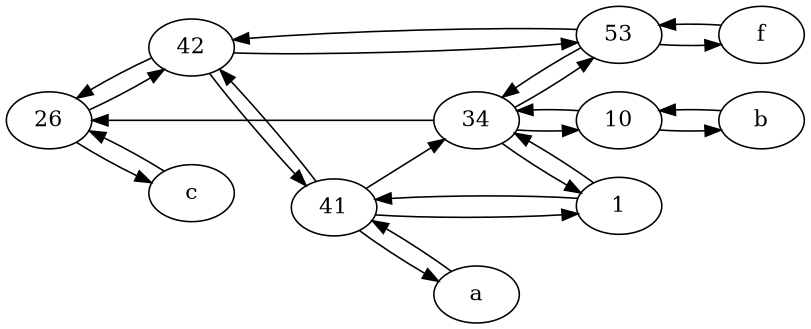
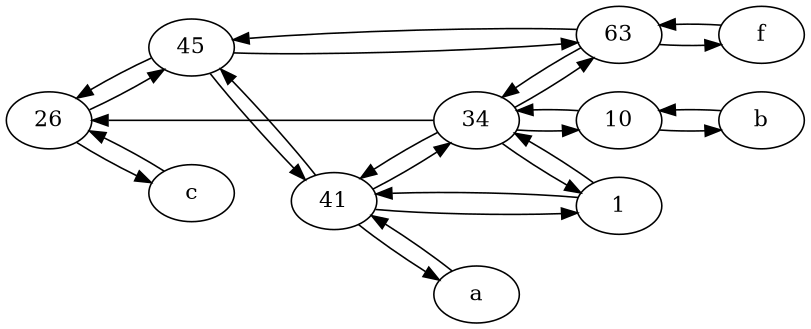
(619, 35) -> (619, 35)
(192, 48) -> (192, 48)
none -> (405, 150)
